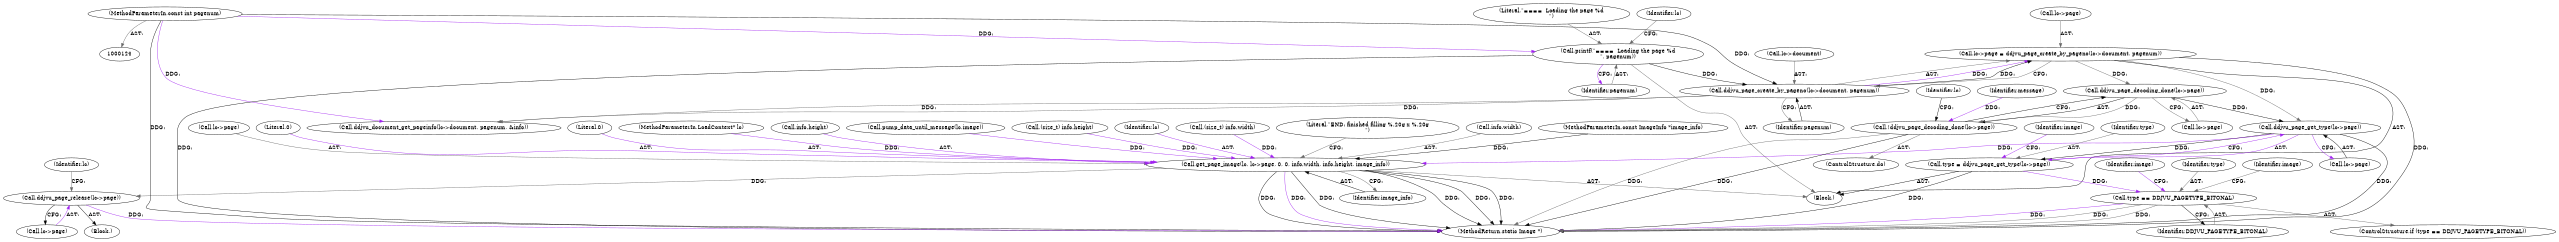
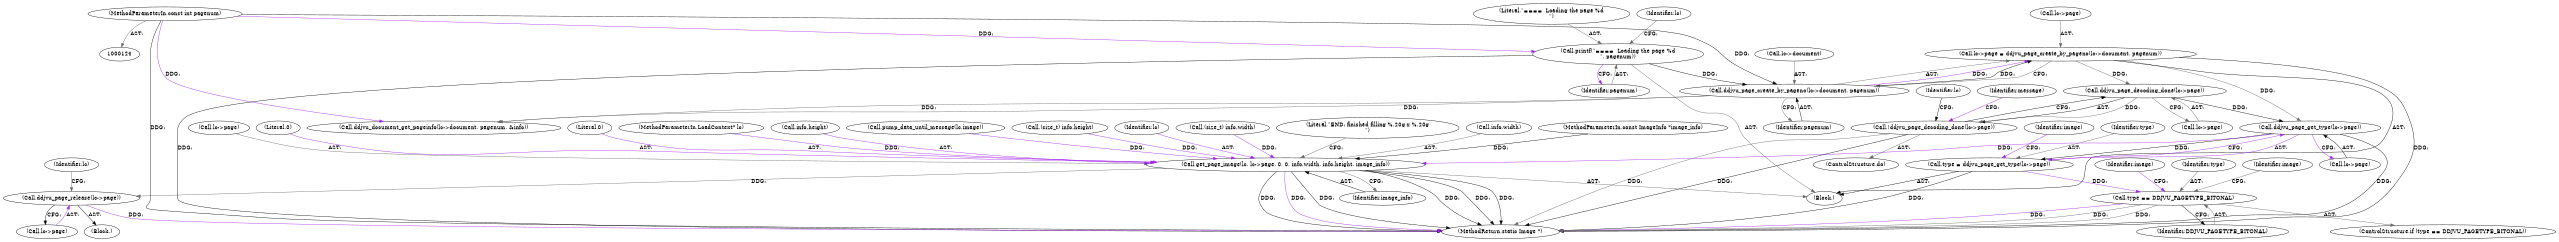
(1993, 108) -> (1993, 108)
